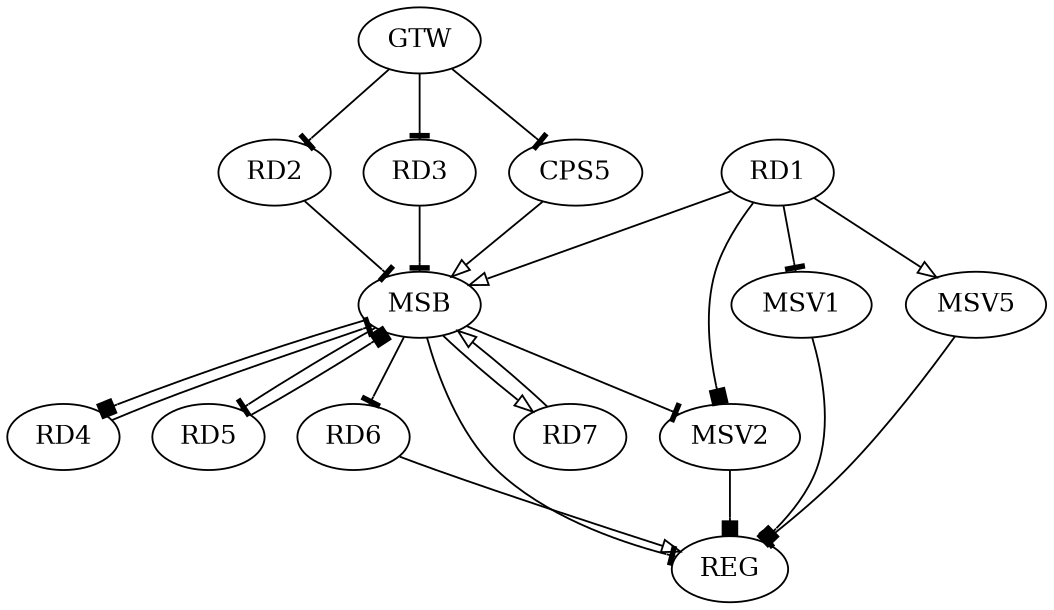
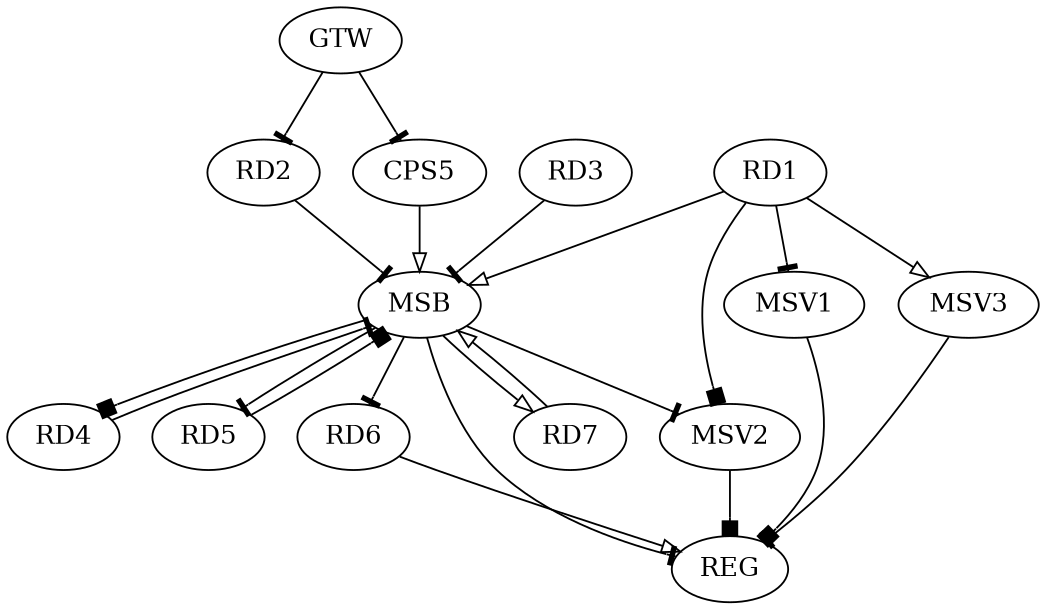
(420, 102) -> none
(976, 305) -> (969, 305)
